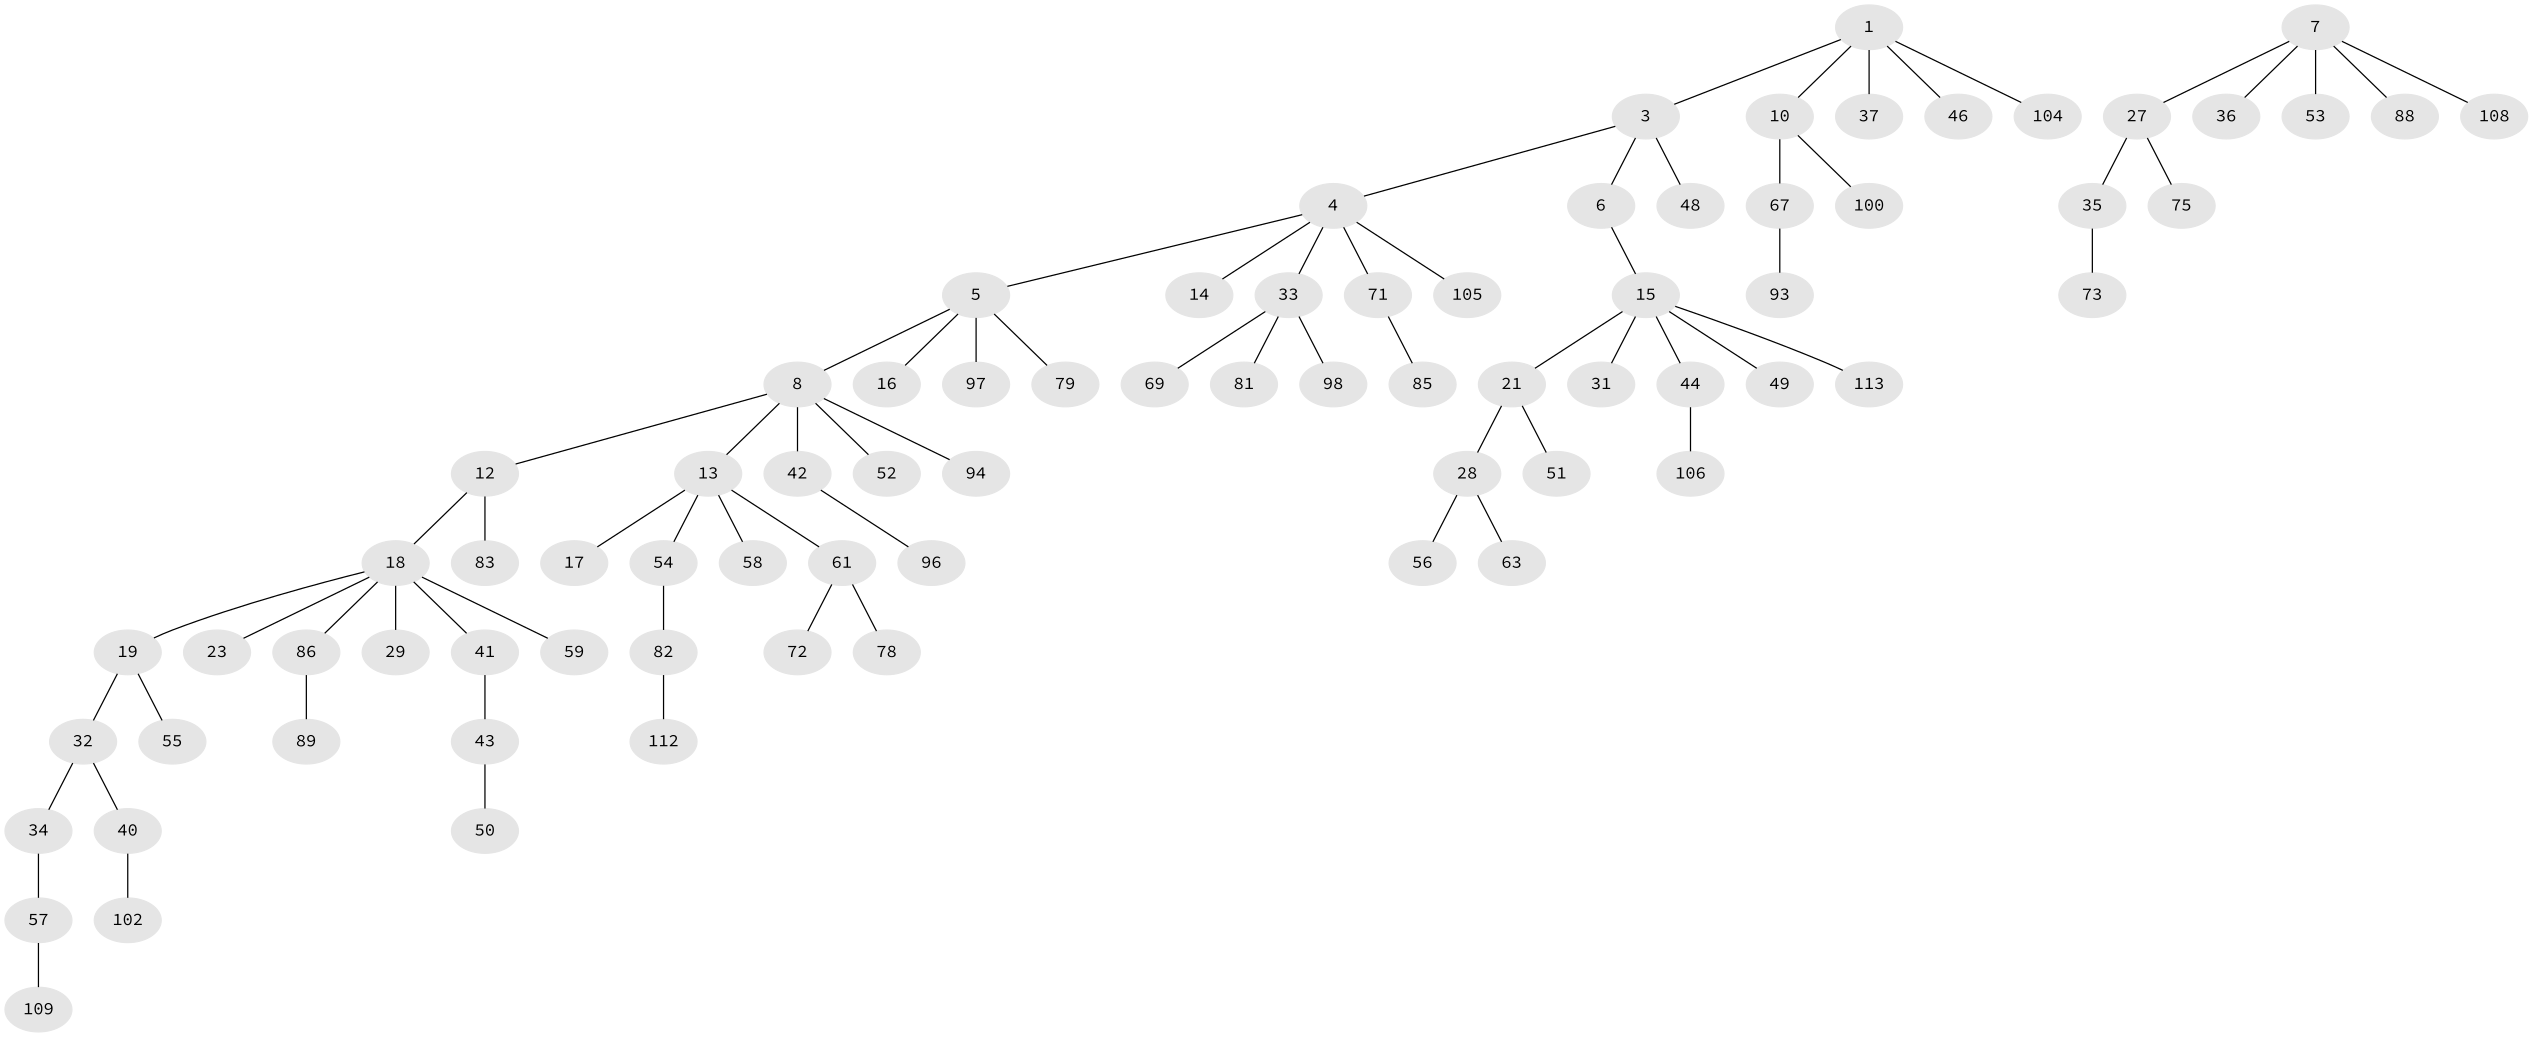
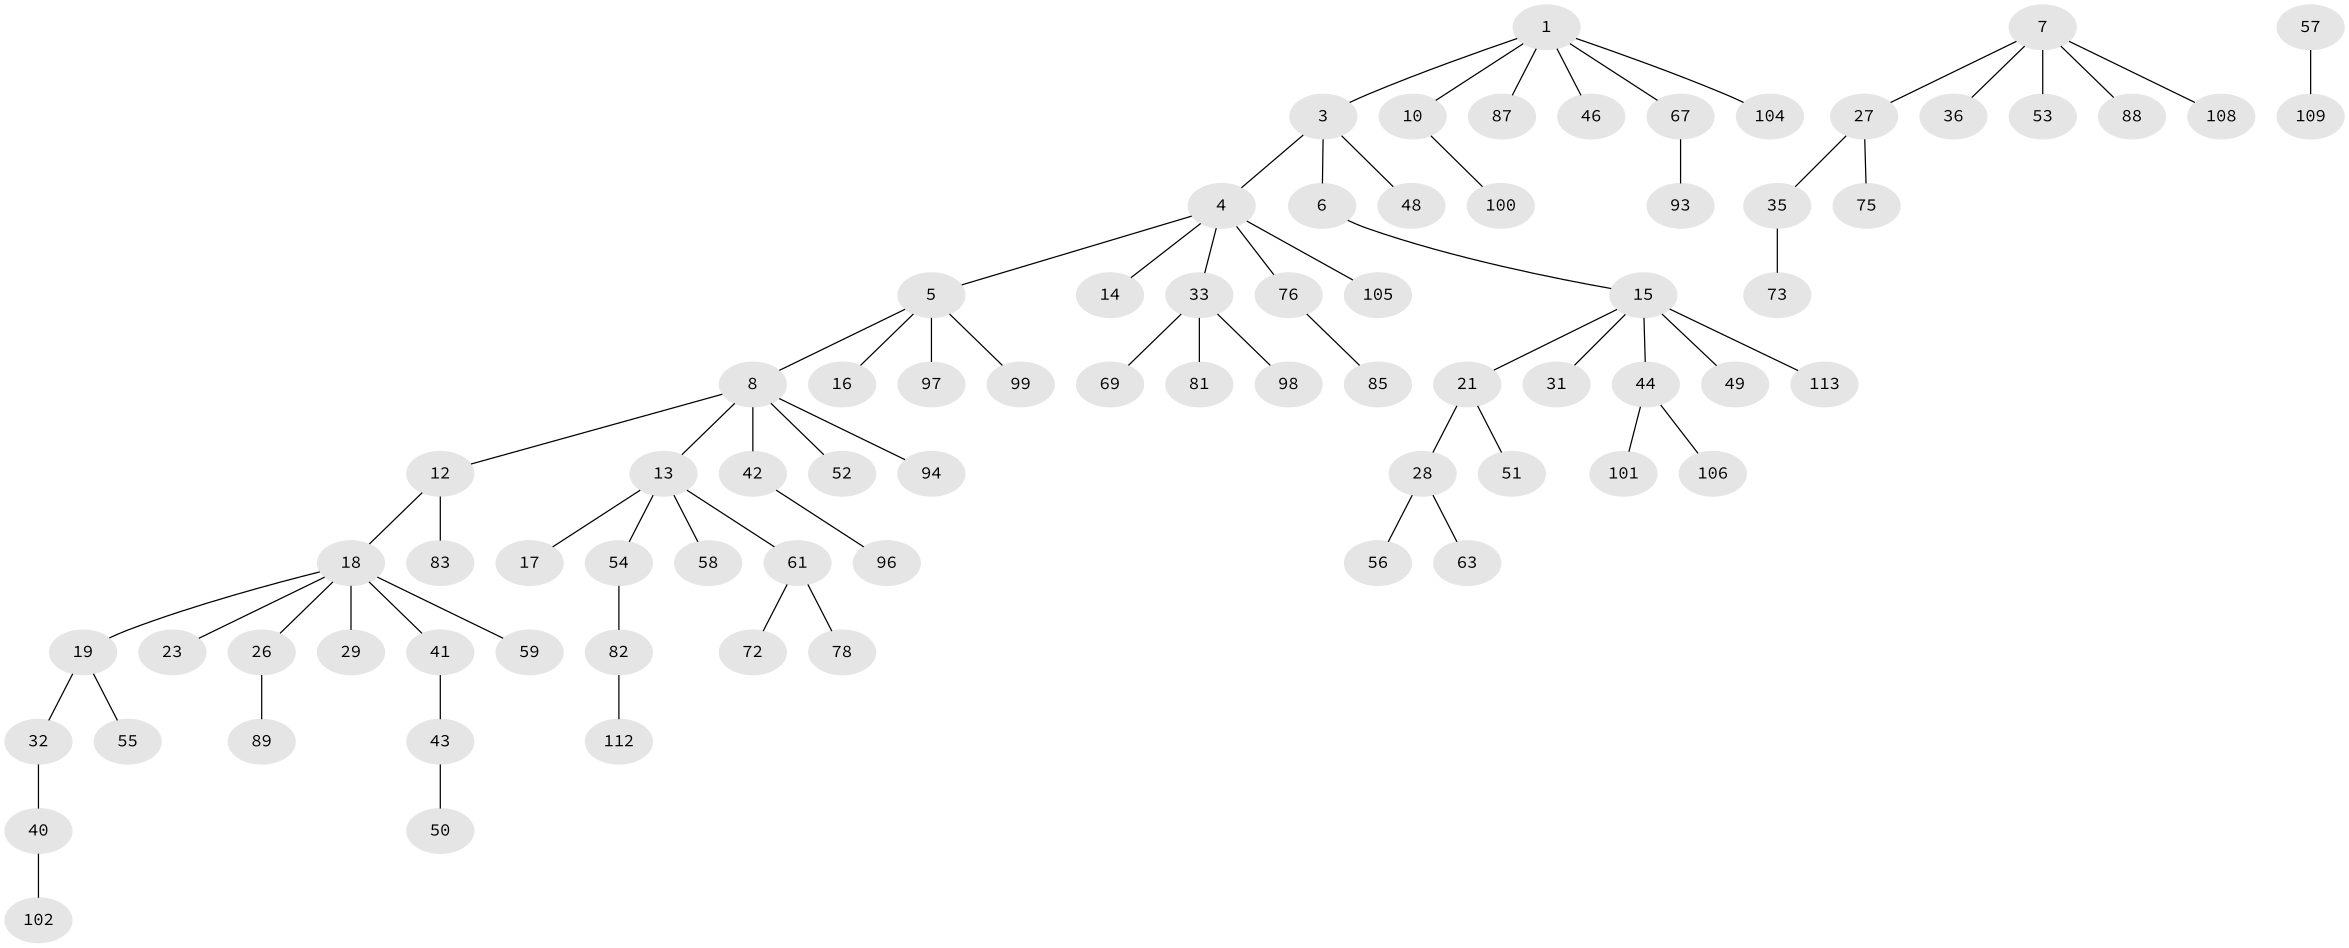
(1869, 117) -> (1502, 117)
(1780, 161) -> (1614, 72)
(1378, 295) -> (1289, 295)
(1065, 384) -> (1021, 384)
none -> (1624, 474)
(306, 652) -> (262, 652)
(38, 831) -> none
